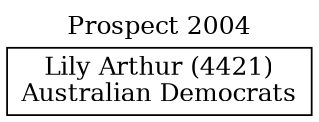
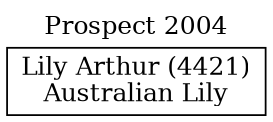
(159, 81) -> (136, 81)
